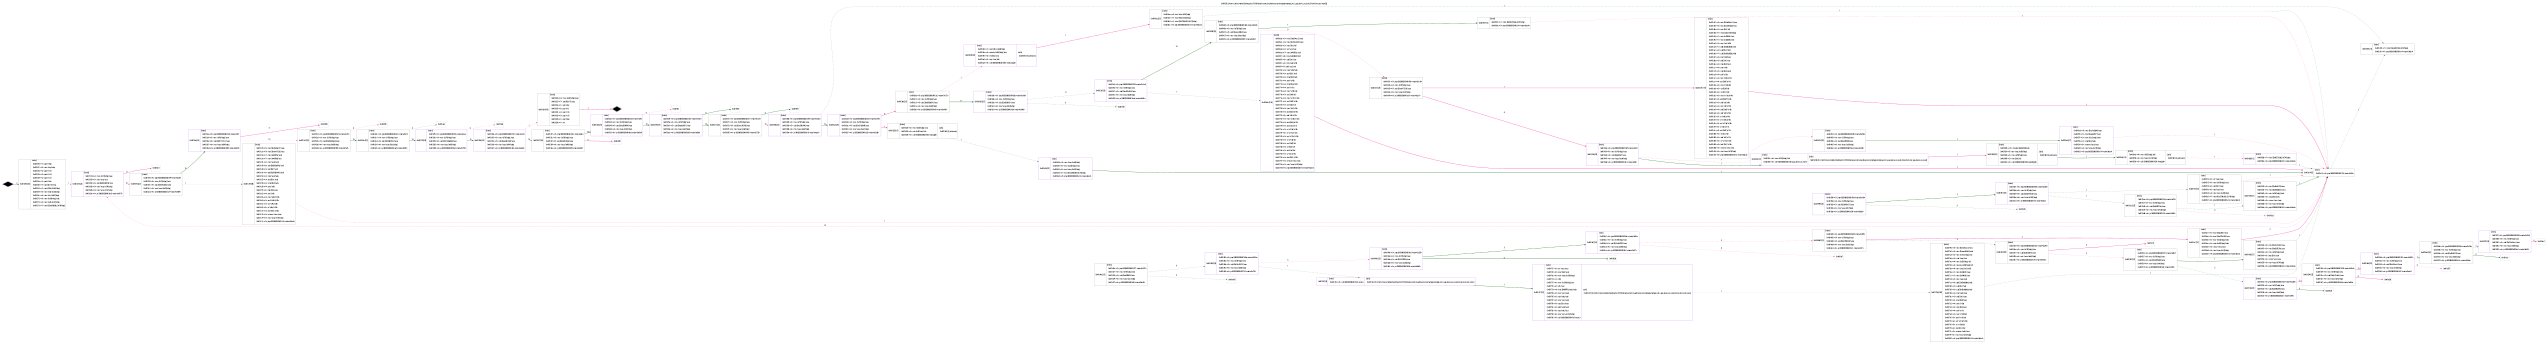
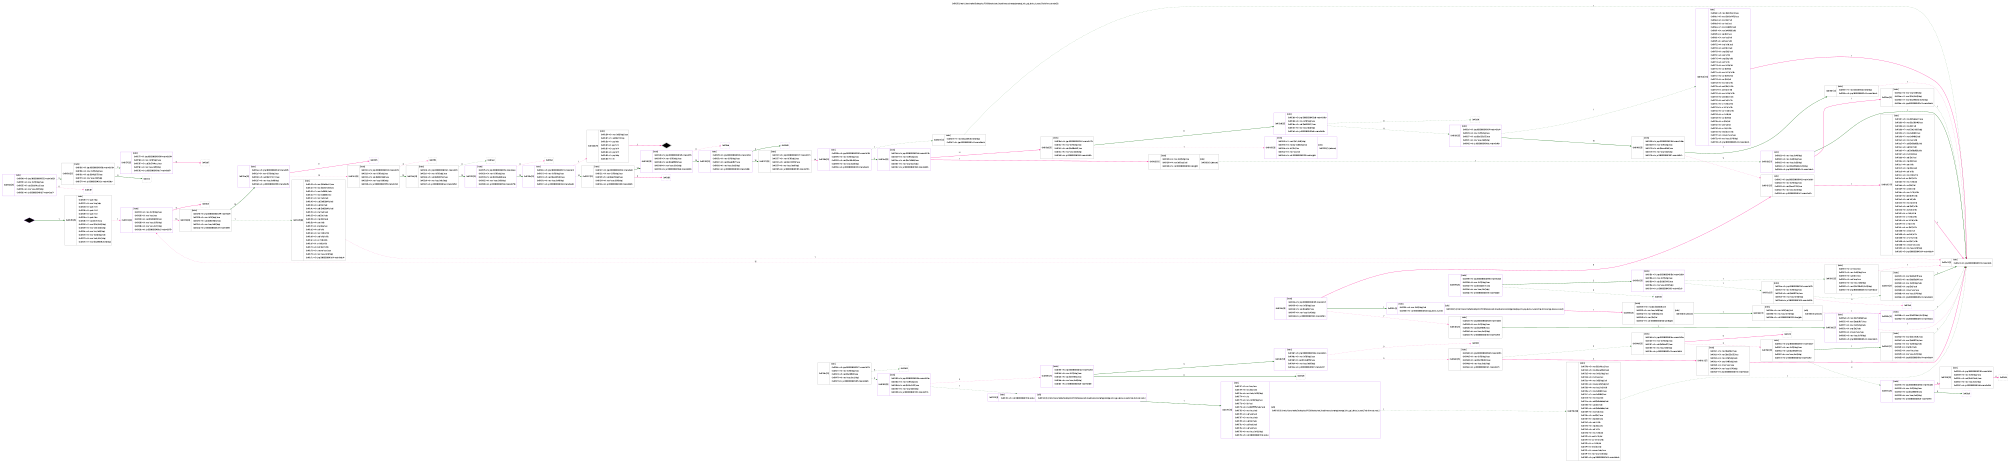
(1092, 36) -> (1827, 108)
(795, 109) -> none
(2357, 112) -> (1549, 7)
(1504, 121) -> (1551, 271)
(2357, 269) -> none
